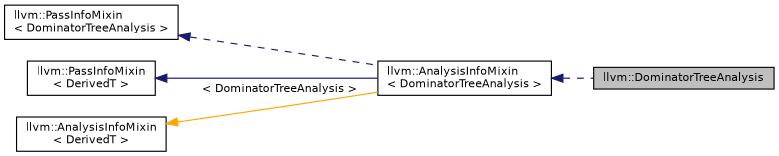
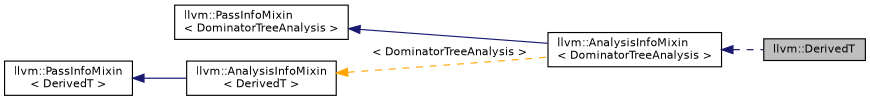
(284, 51) -> (454, 36)
(272, 78) -> (165, 78)
(684, 78) -> (815, 50)
(278, 107) -> (448, 65)
